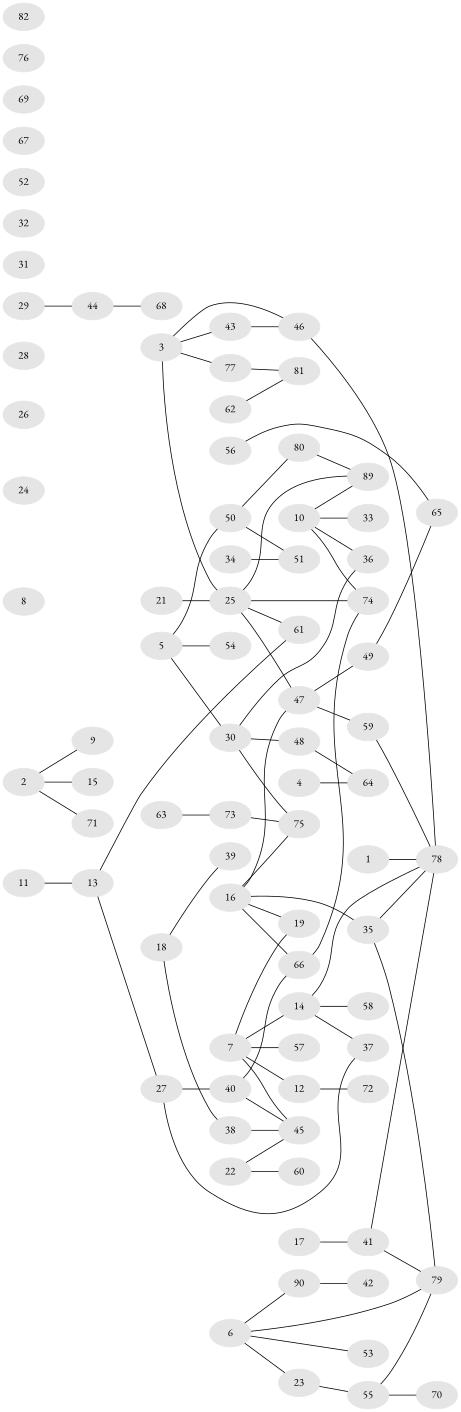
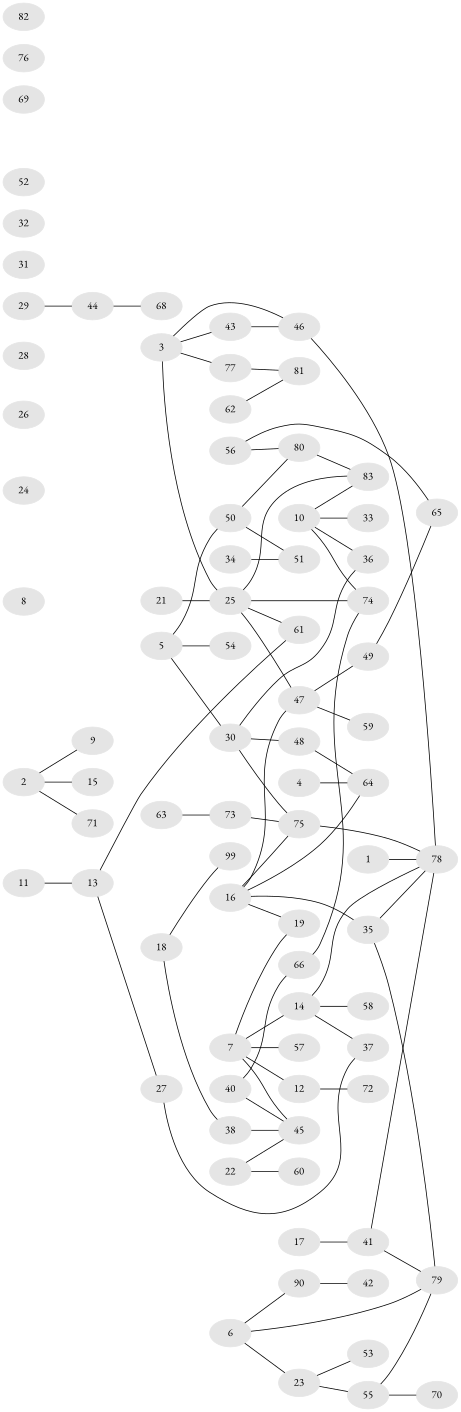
(24, 141) -> none
none -> (265, 449)
(368, 477) -> (368, 477)
(404, 793) -> (371, 834)
(230, 856) -> (230, 856)
(265, 931) -> (311, 852)
(194, 1089) -> none
(299, 1343) -> (334, 1368)
